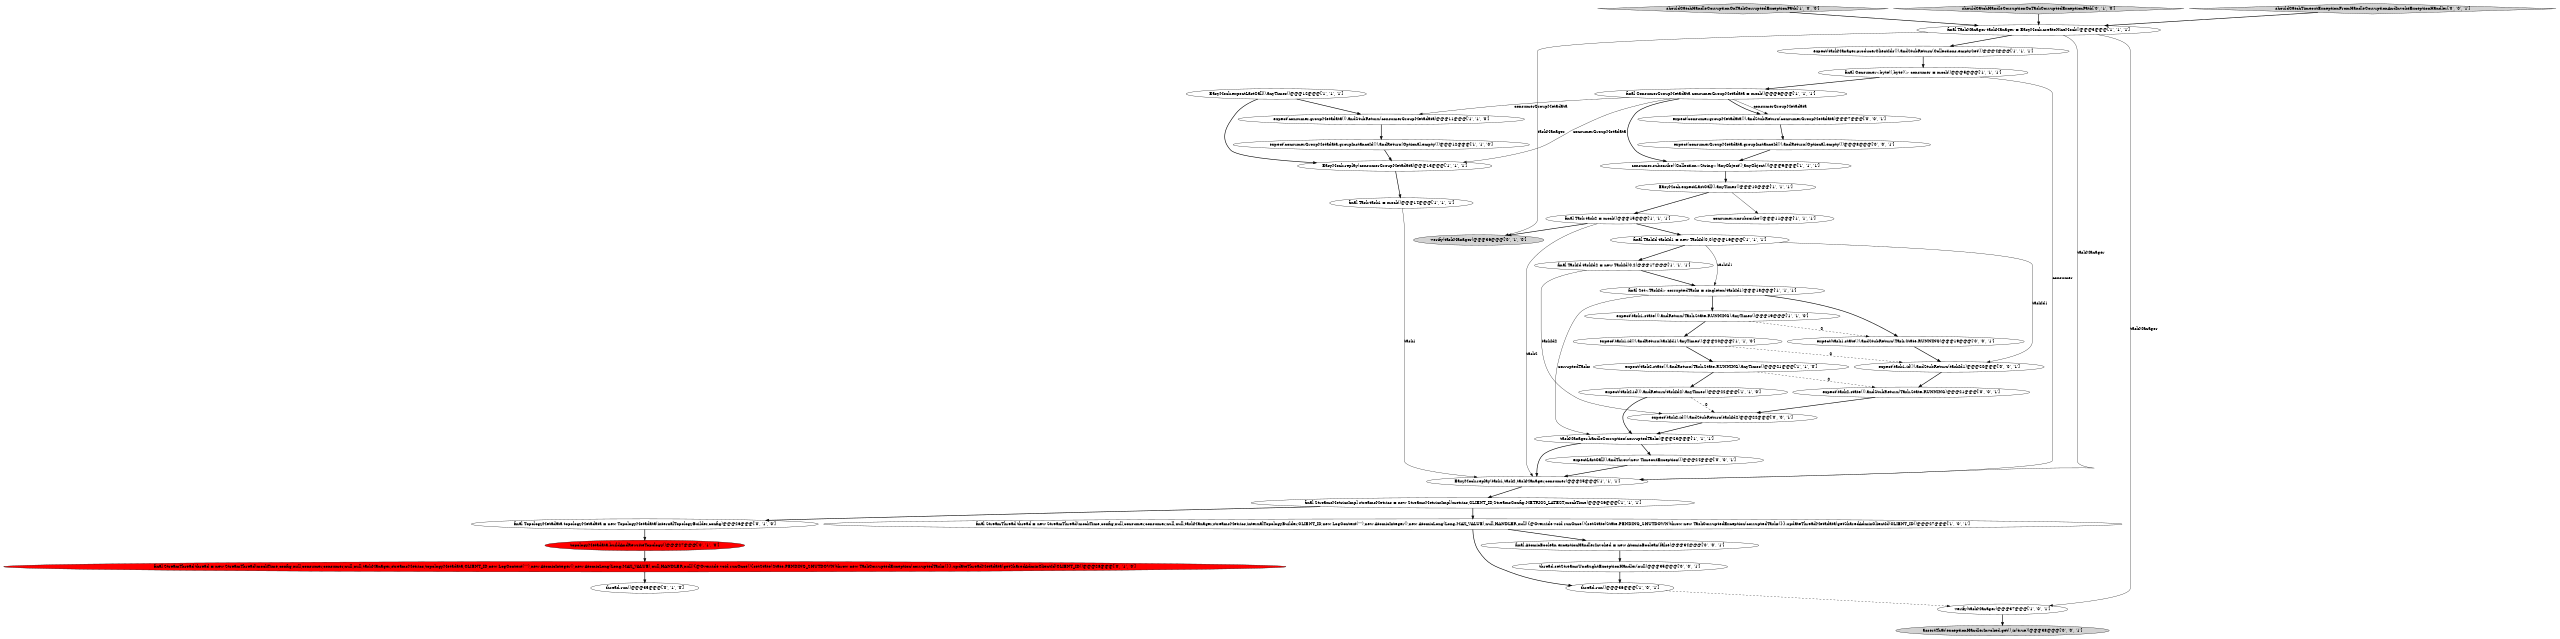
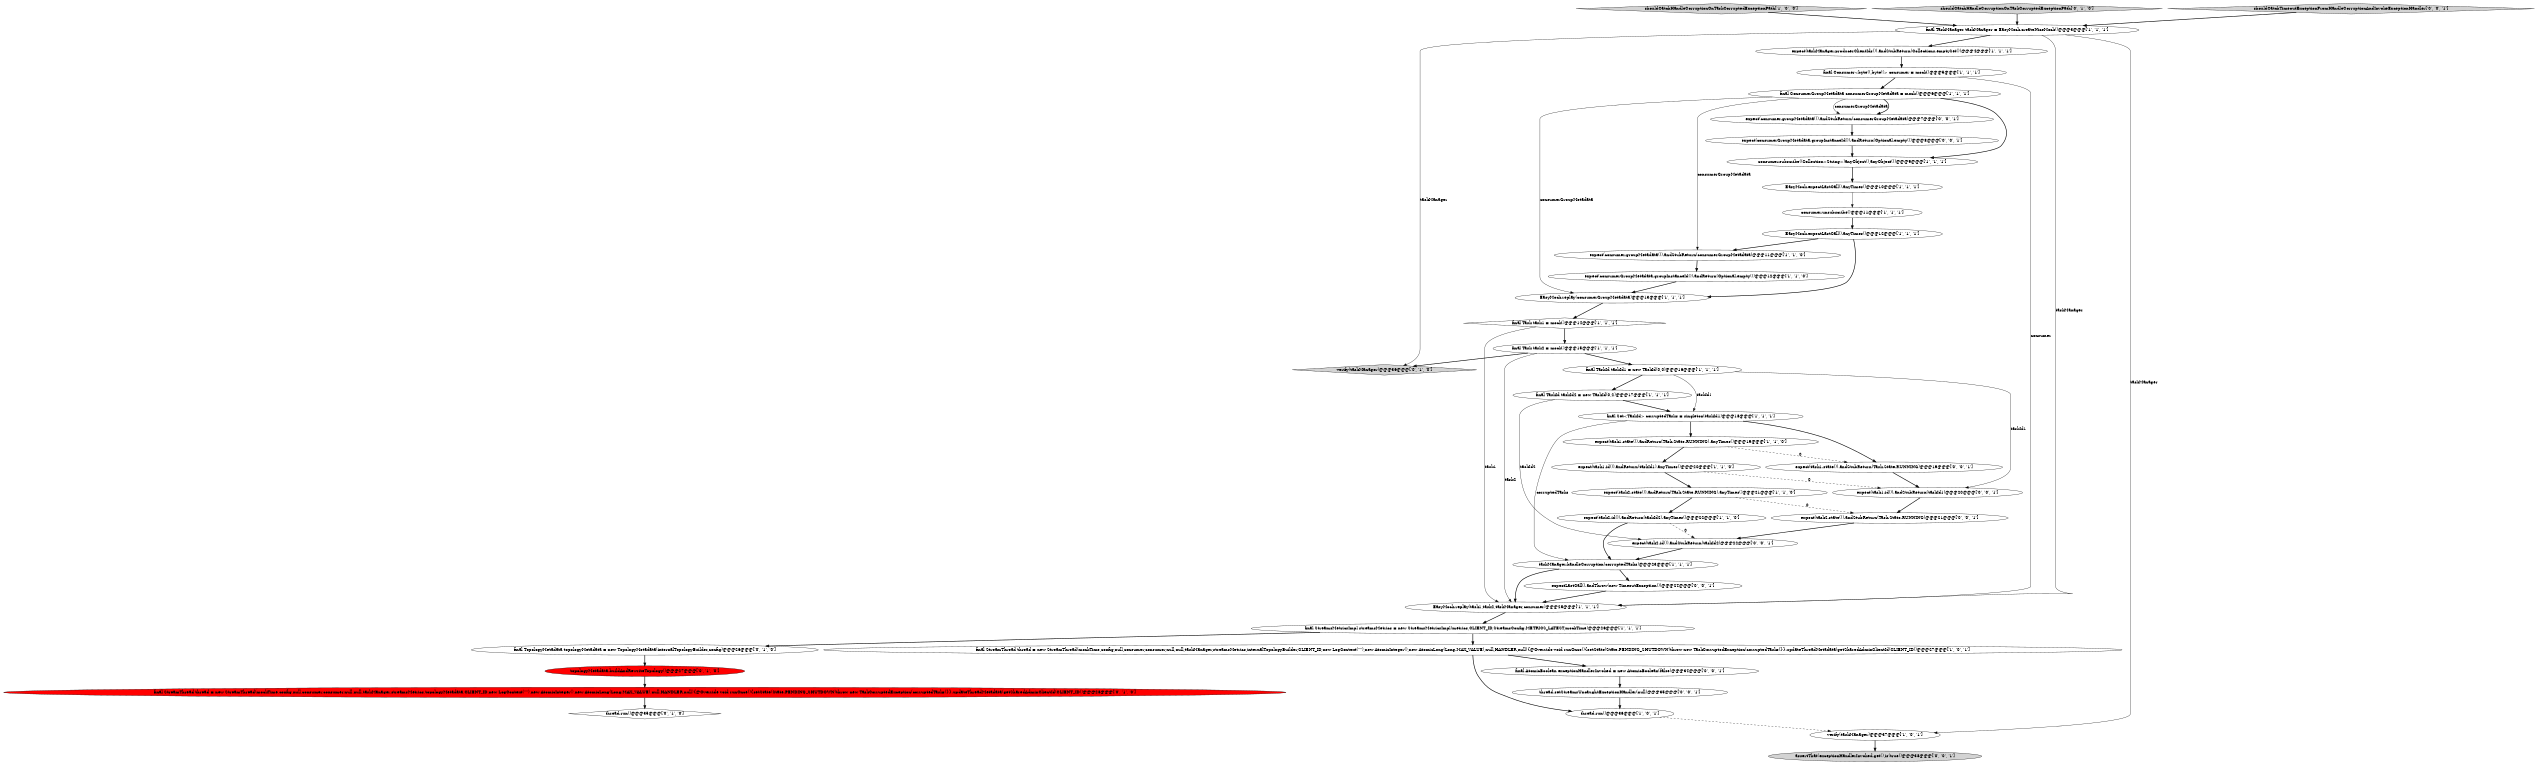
(1401, 203) -> (1565, 323)
(1673, 203) -> (1565, 334)
none -> (1852, 222)
(1479, 240) -> (1384, 370)
(645, 588) -> (645, 714)
